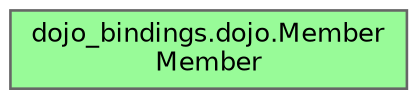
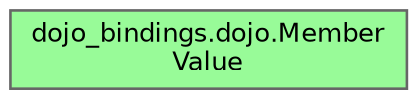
(209, 50) -> (209, 50)
